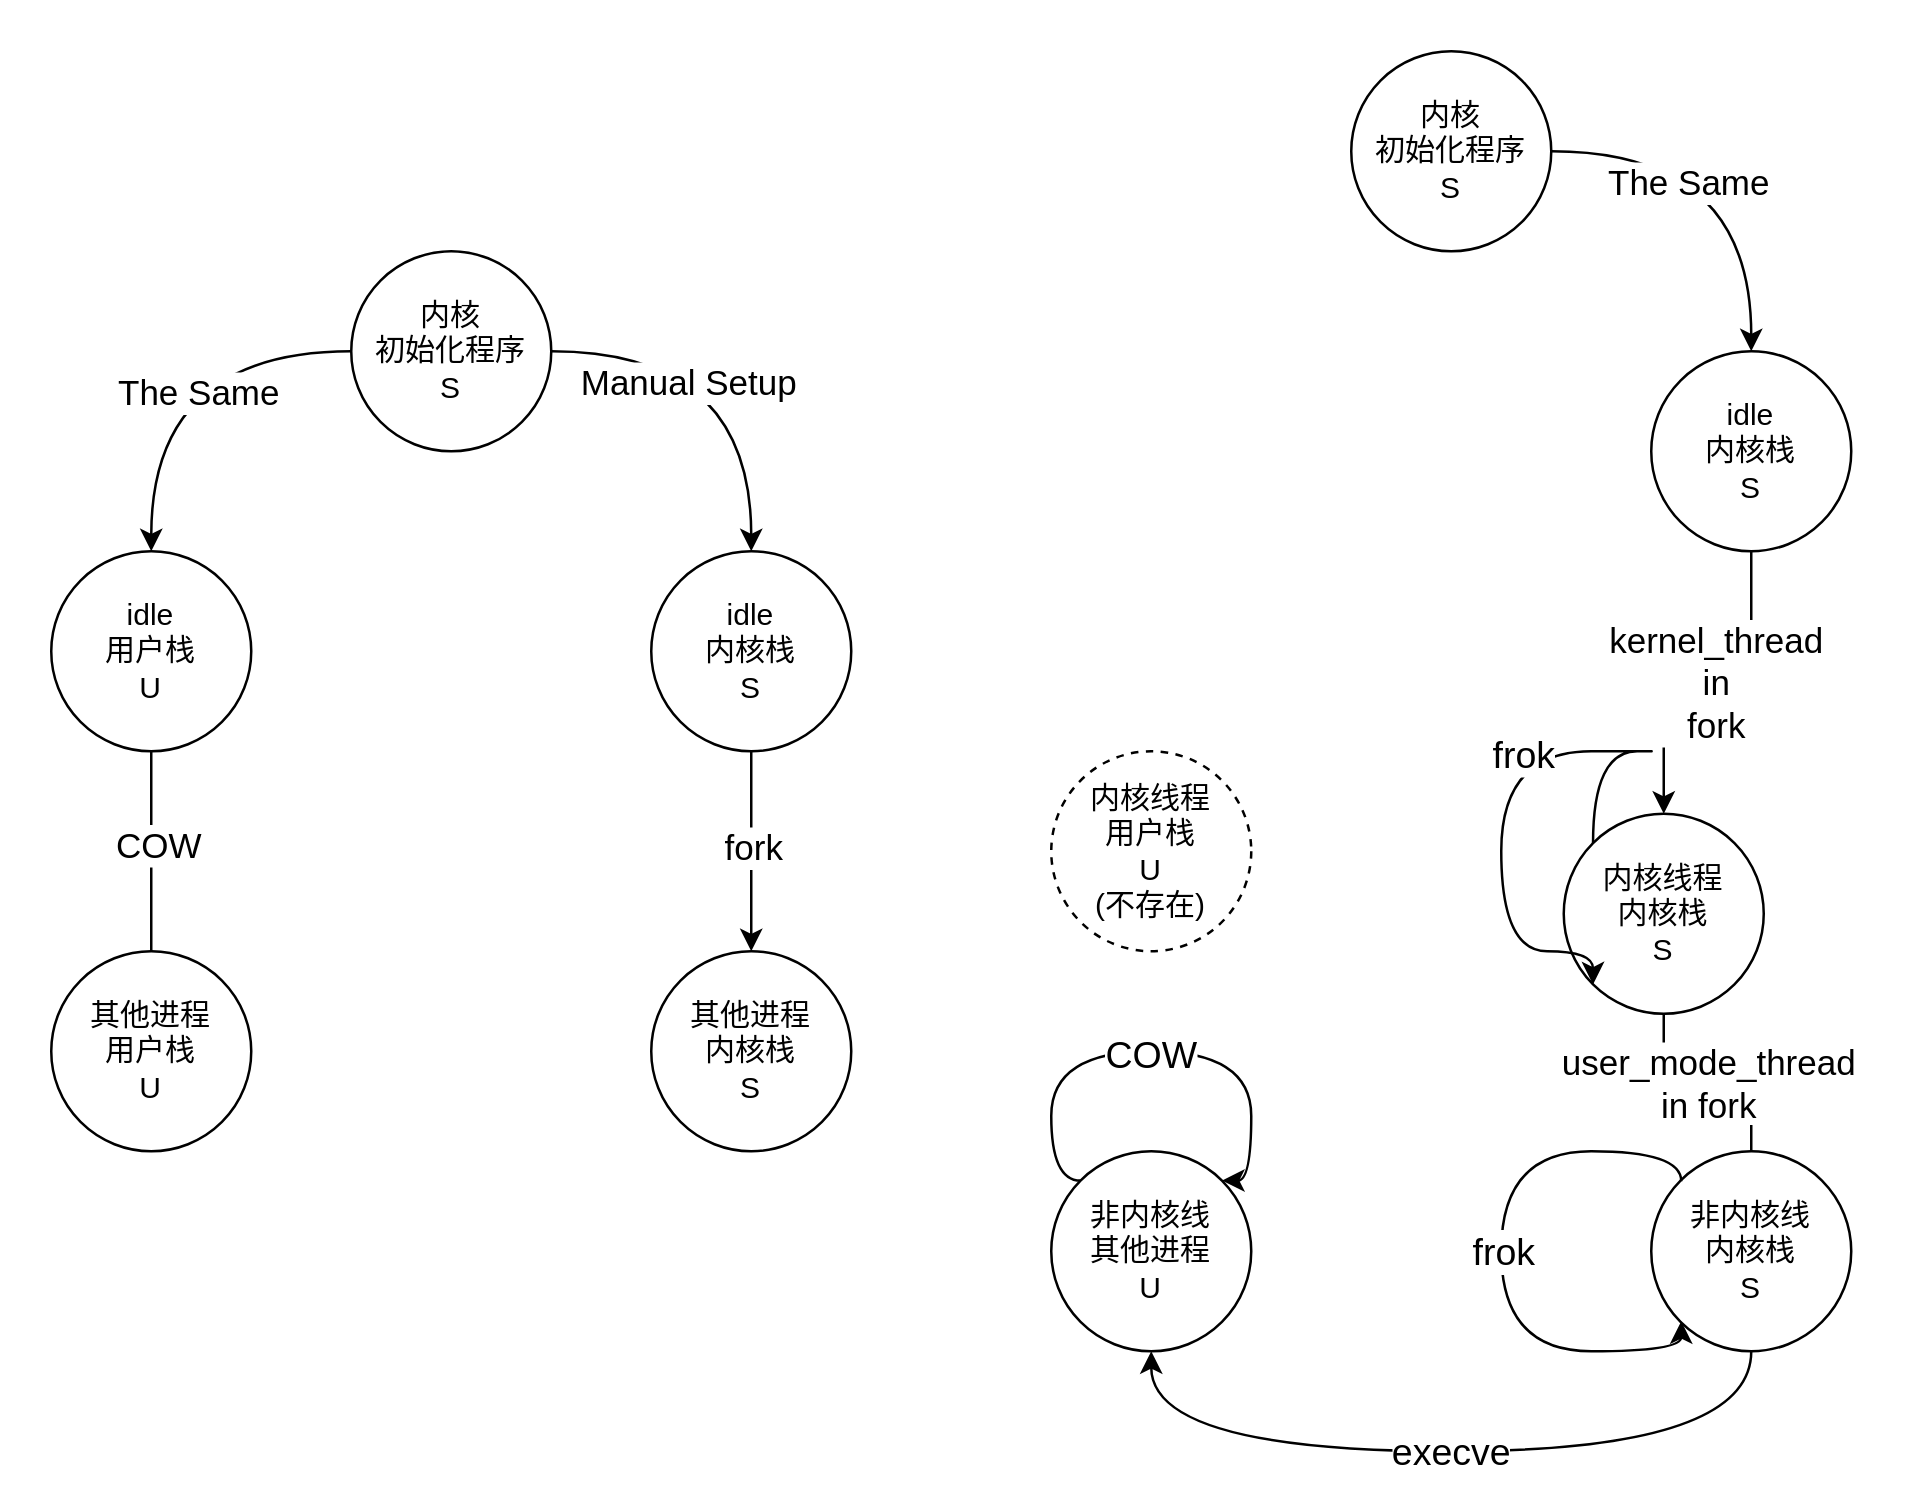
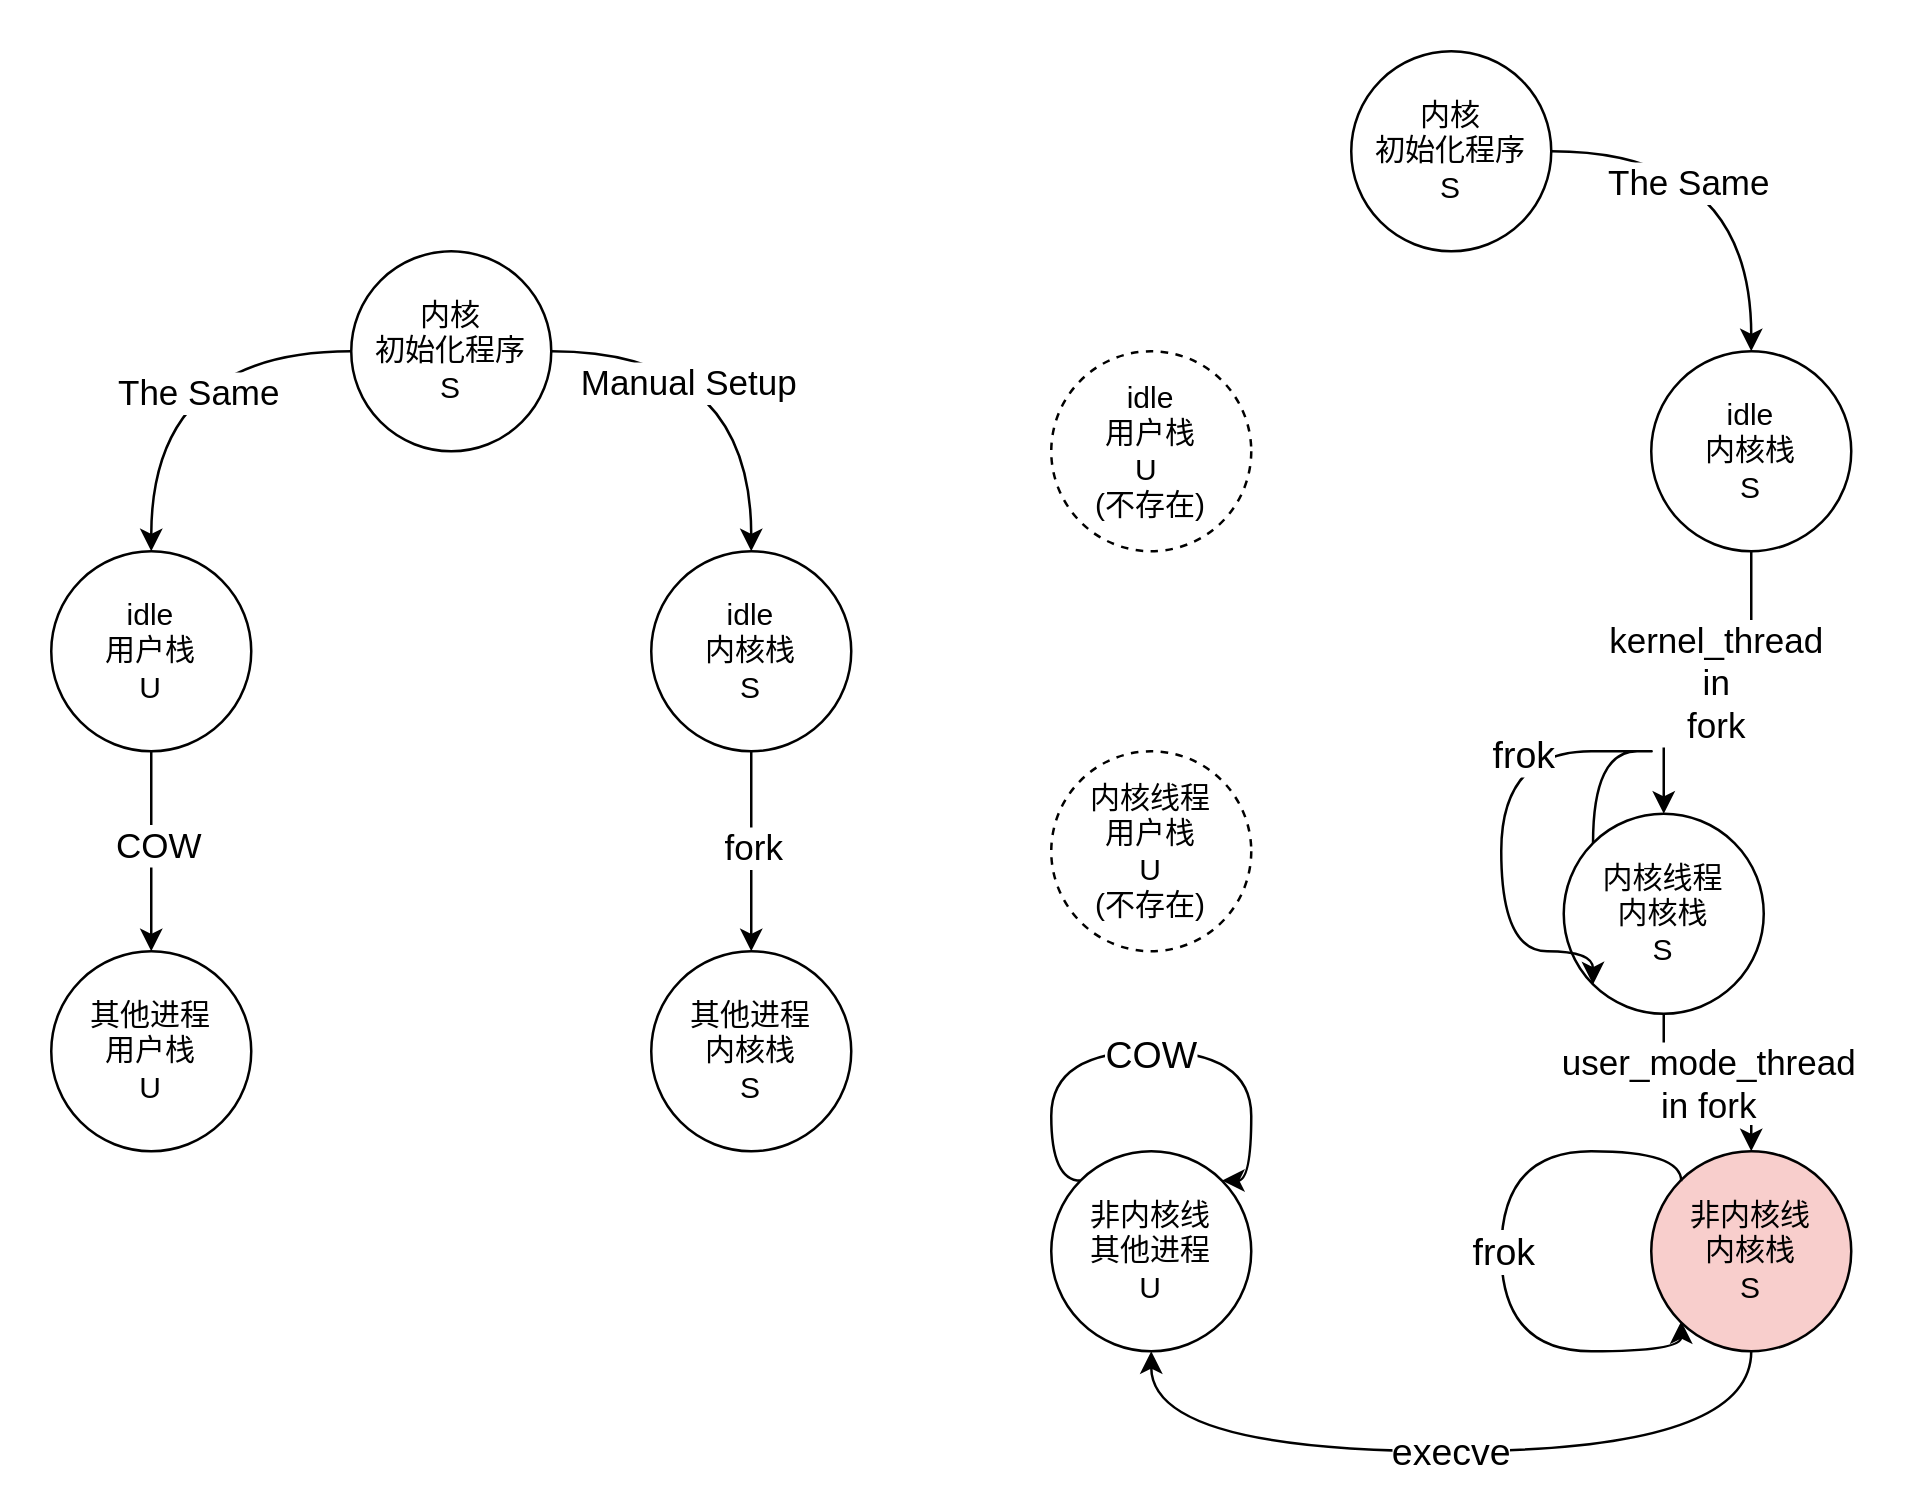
none -> (1151, 451)
(151, 940) -> (151, 933)
(1751, 1140) -> (1751, 1133)
(1751, 1251) -> (1751, 1251)
